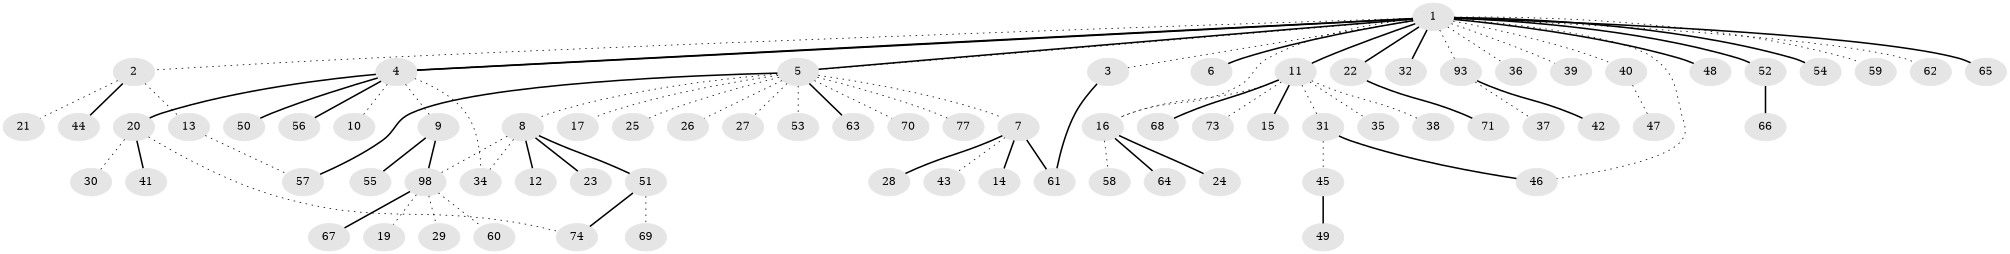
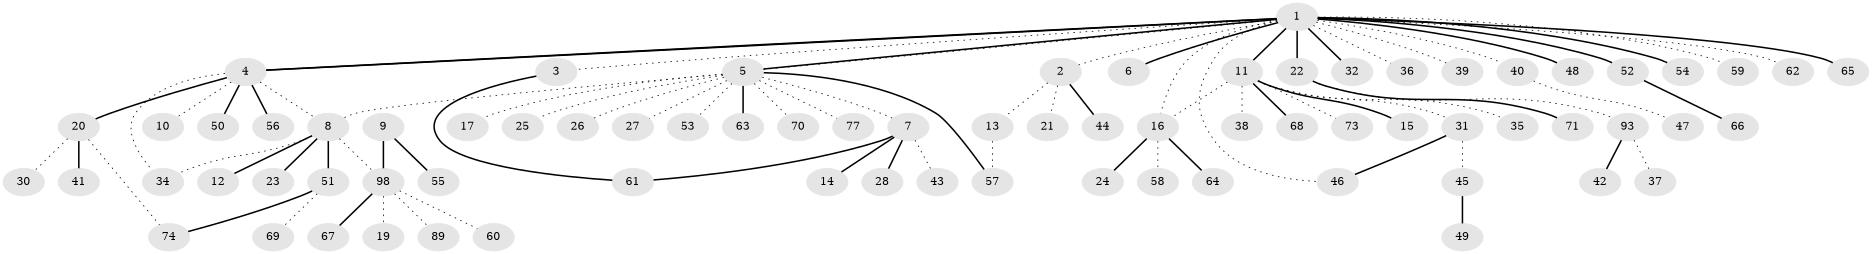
(1447, 44) -> (1508, 99)
(417, 99) -> (287, 100)
(439, 237) -> (439, 237)
